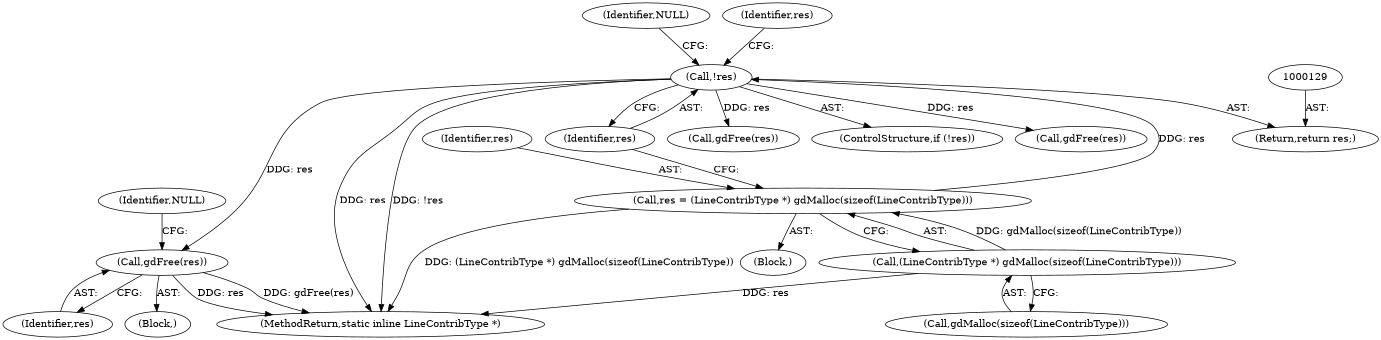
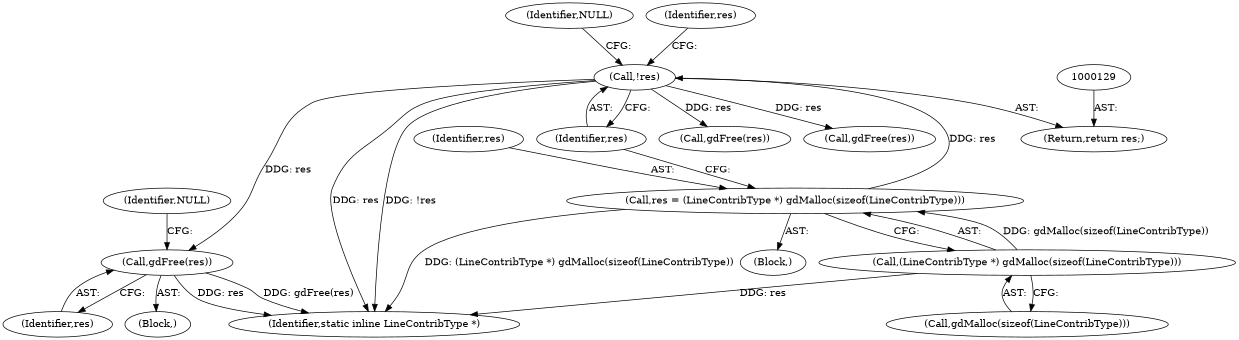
(907, 139) -> none
(381, 324) -> (374, 324)
